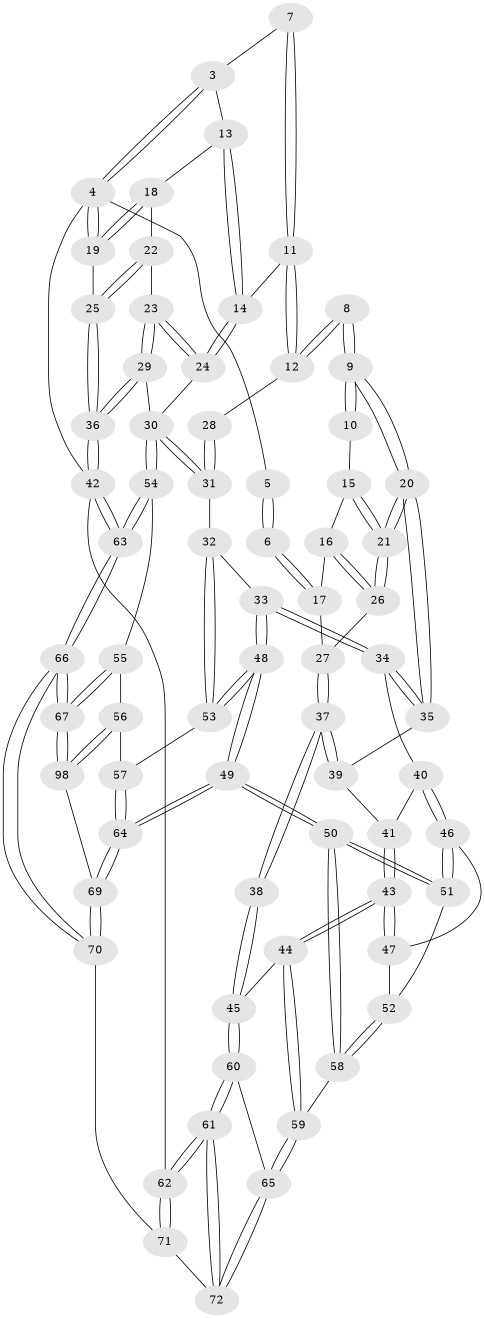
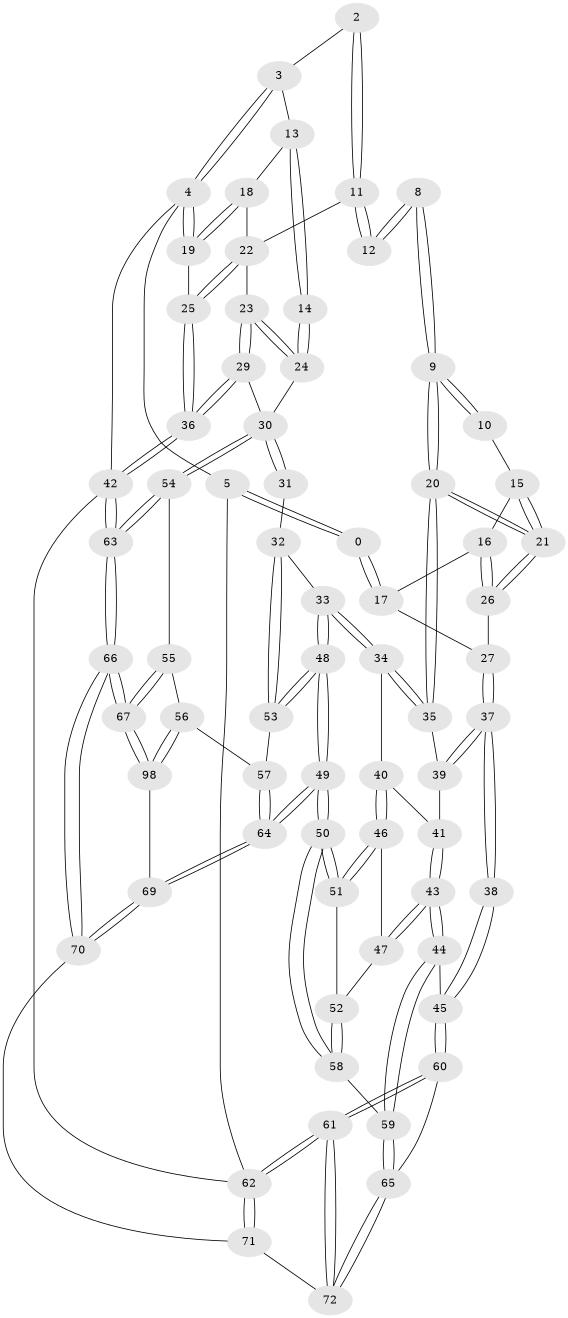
(291, 18) -> (357, 18)
(266, 280) -> (310, 218)
(210, 426) -> none
(268, 543) -> (359, 543)
none -> (220, 836)
